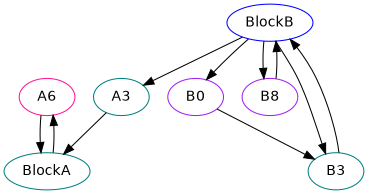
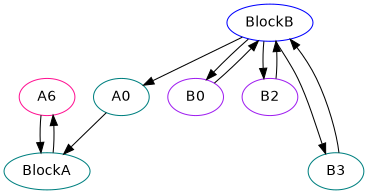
(121, 97) -> (121, 97)
(270, 97) -> (270, 97)
(261, 132) -> (233, 66)
